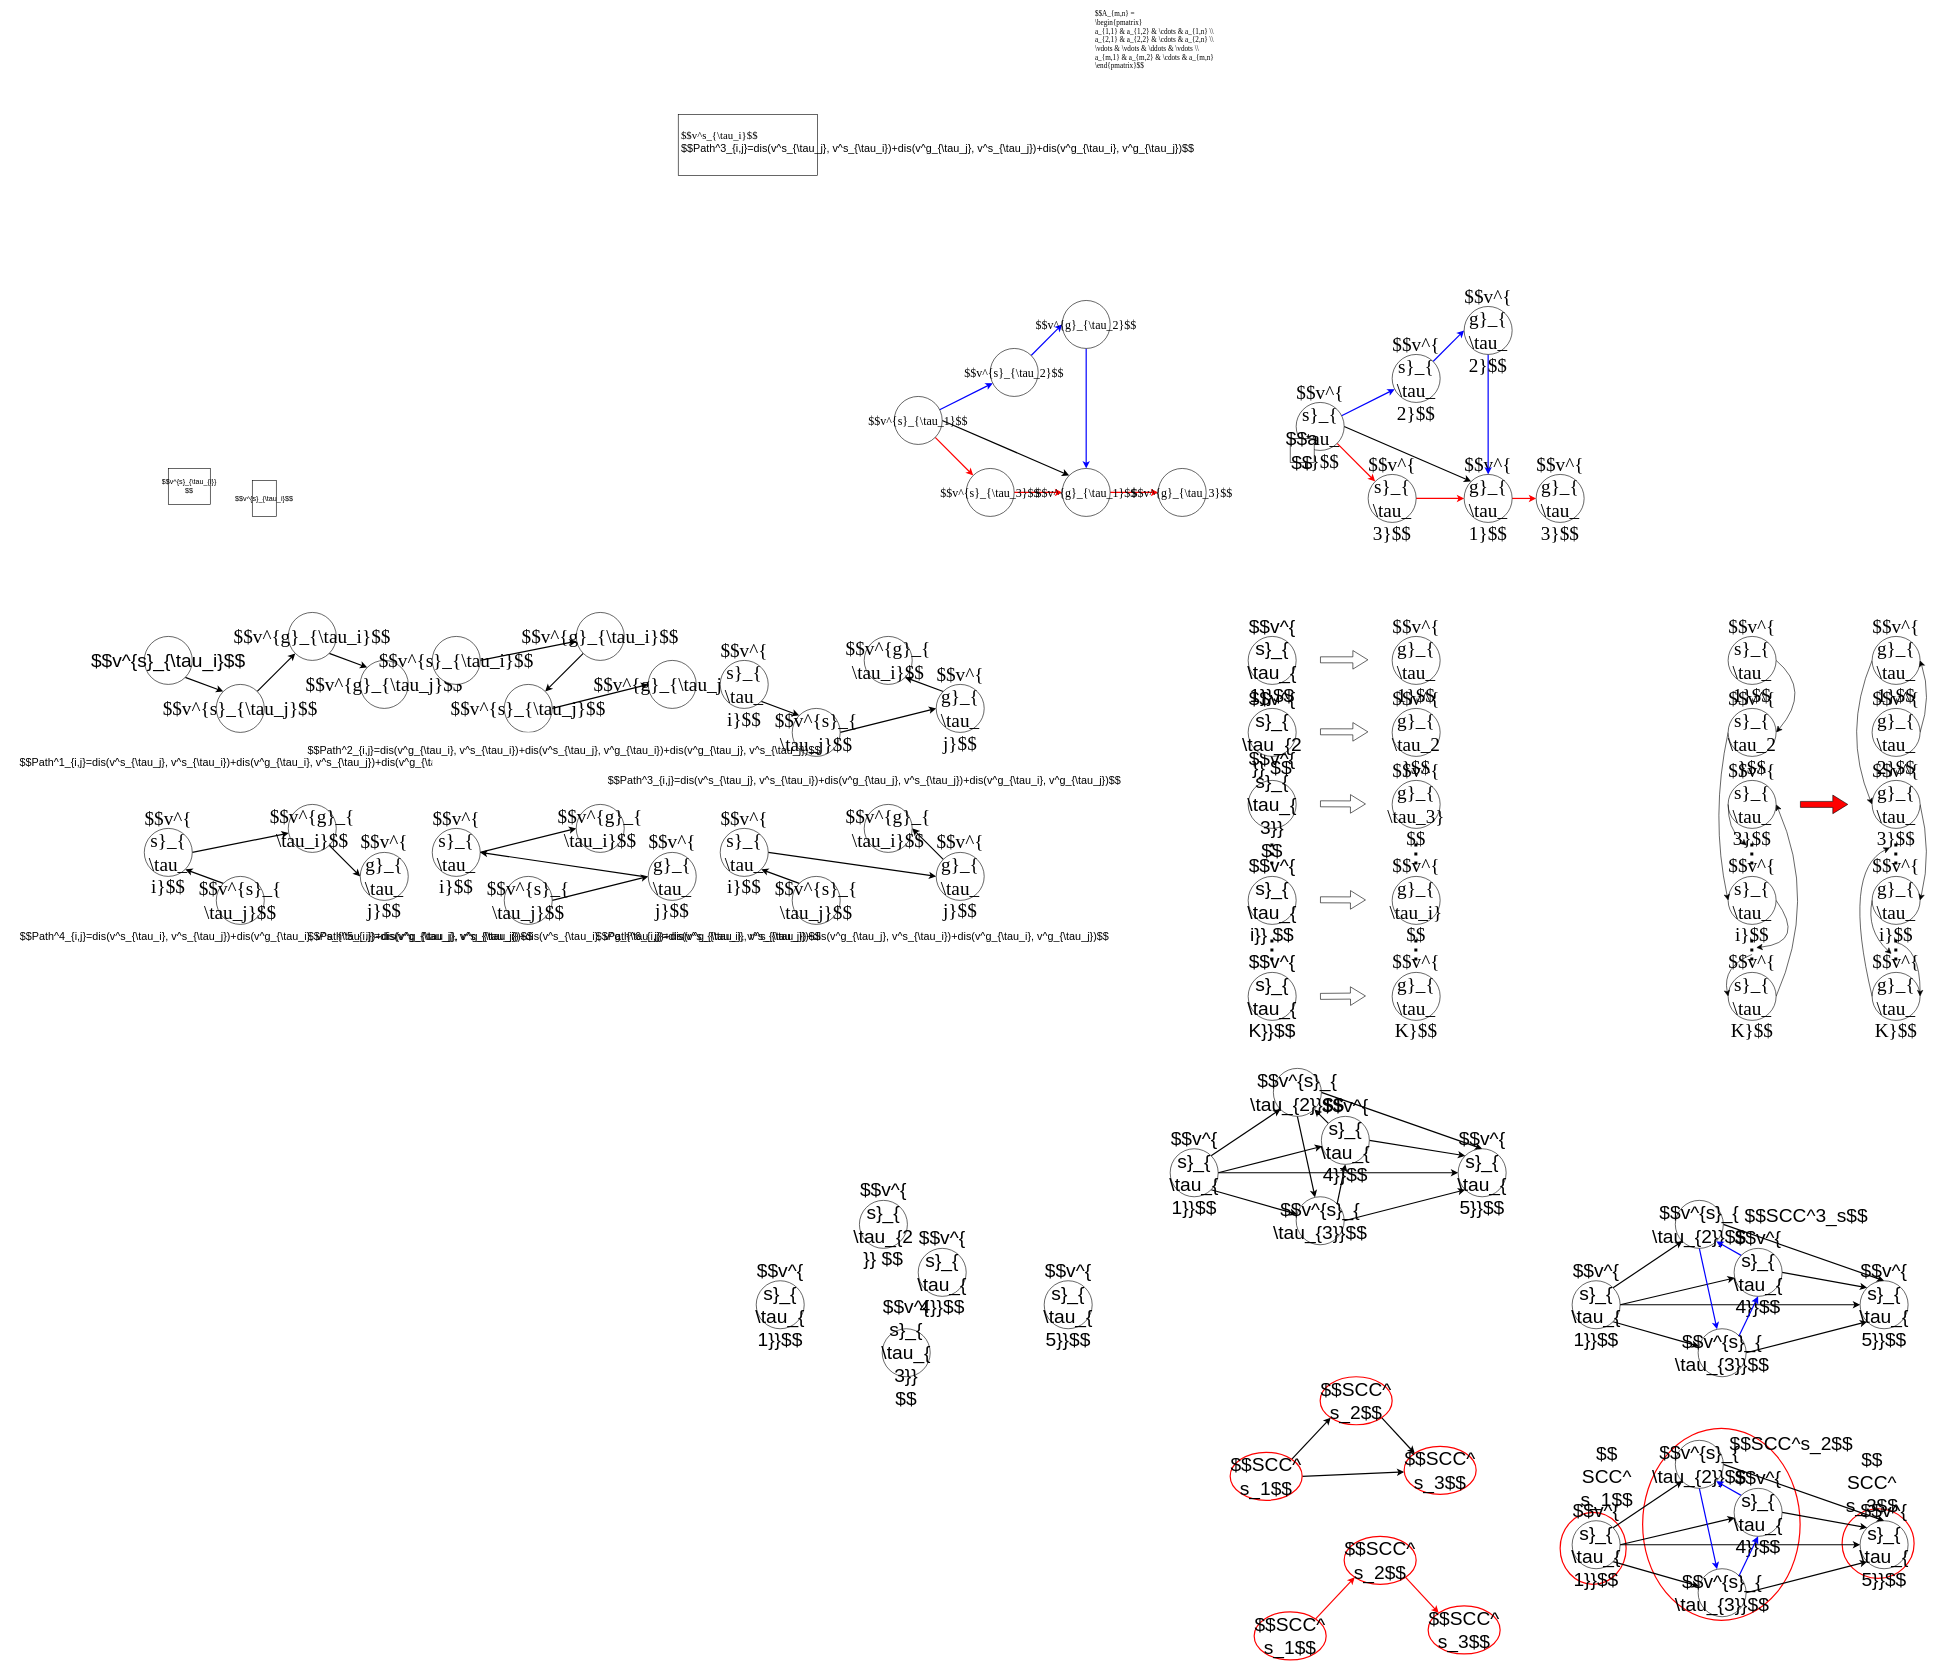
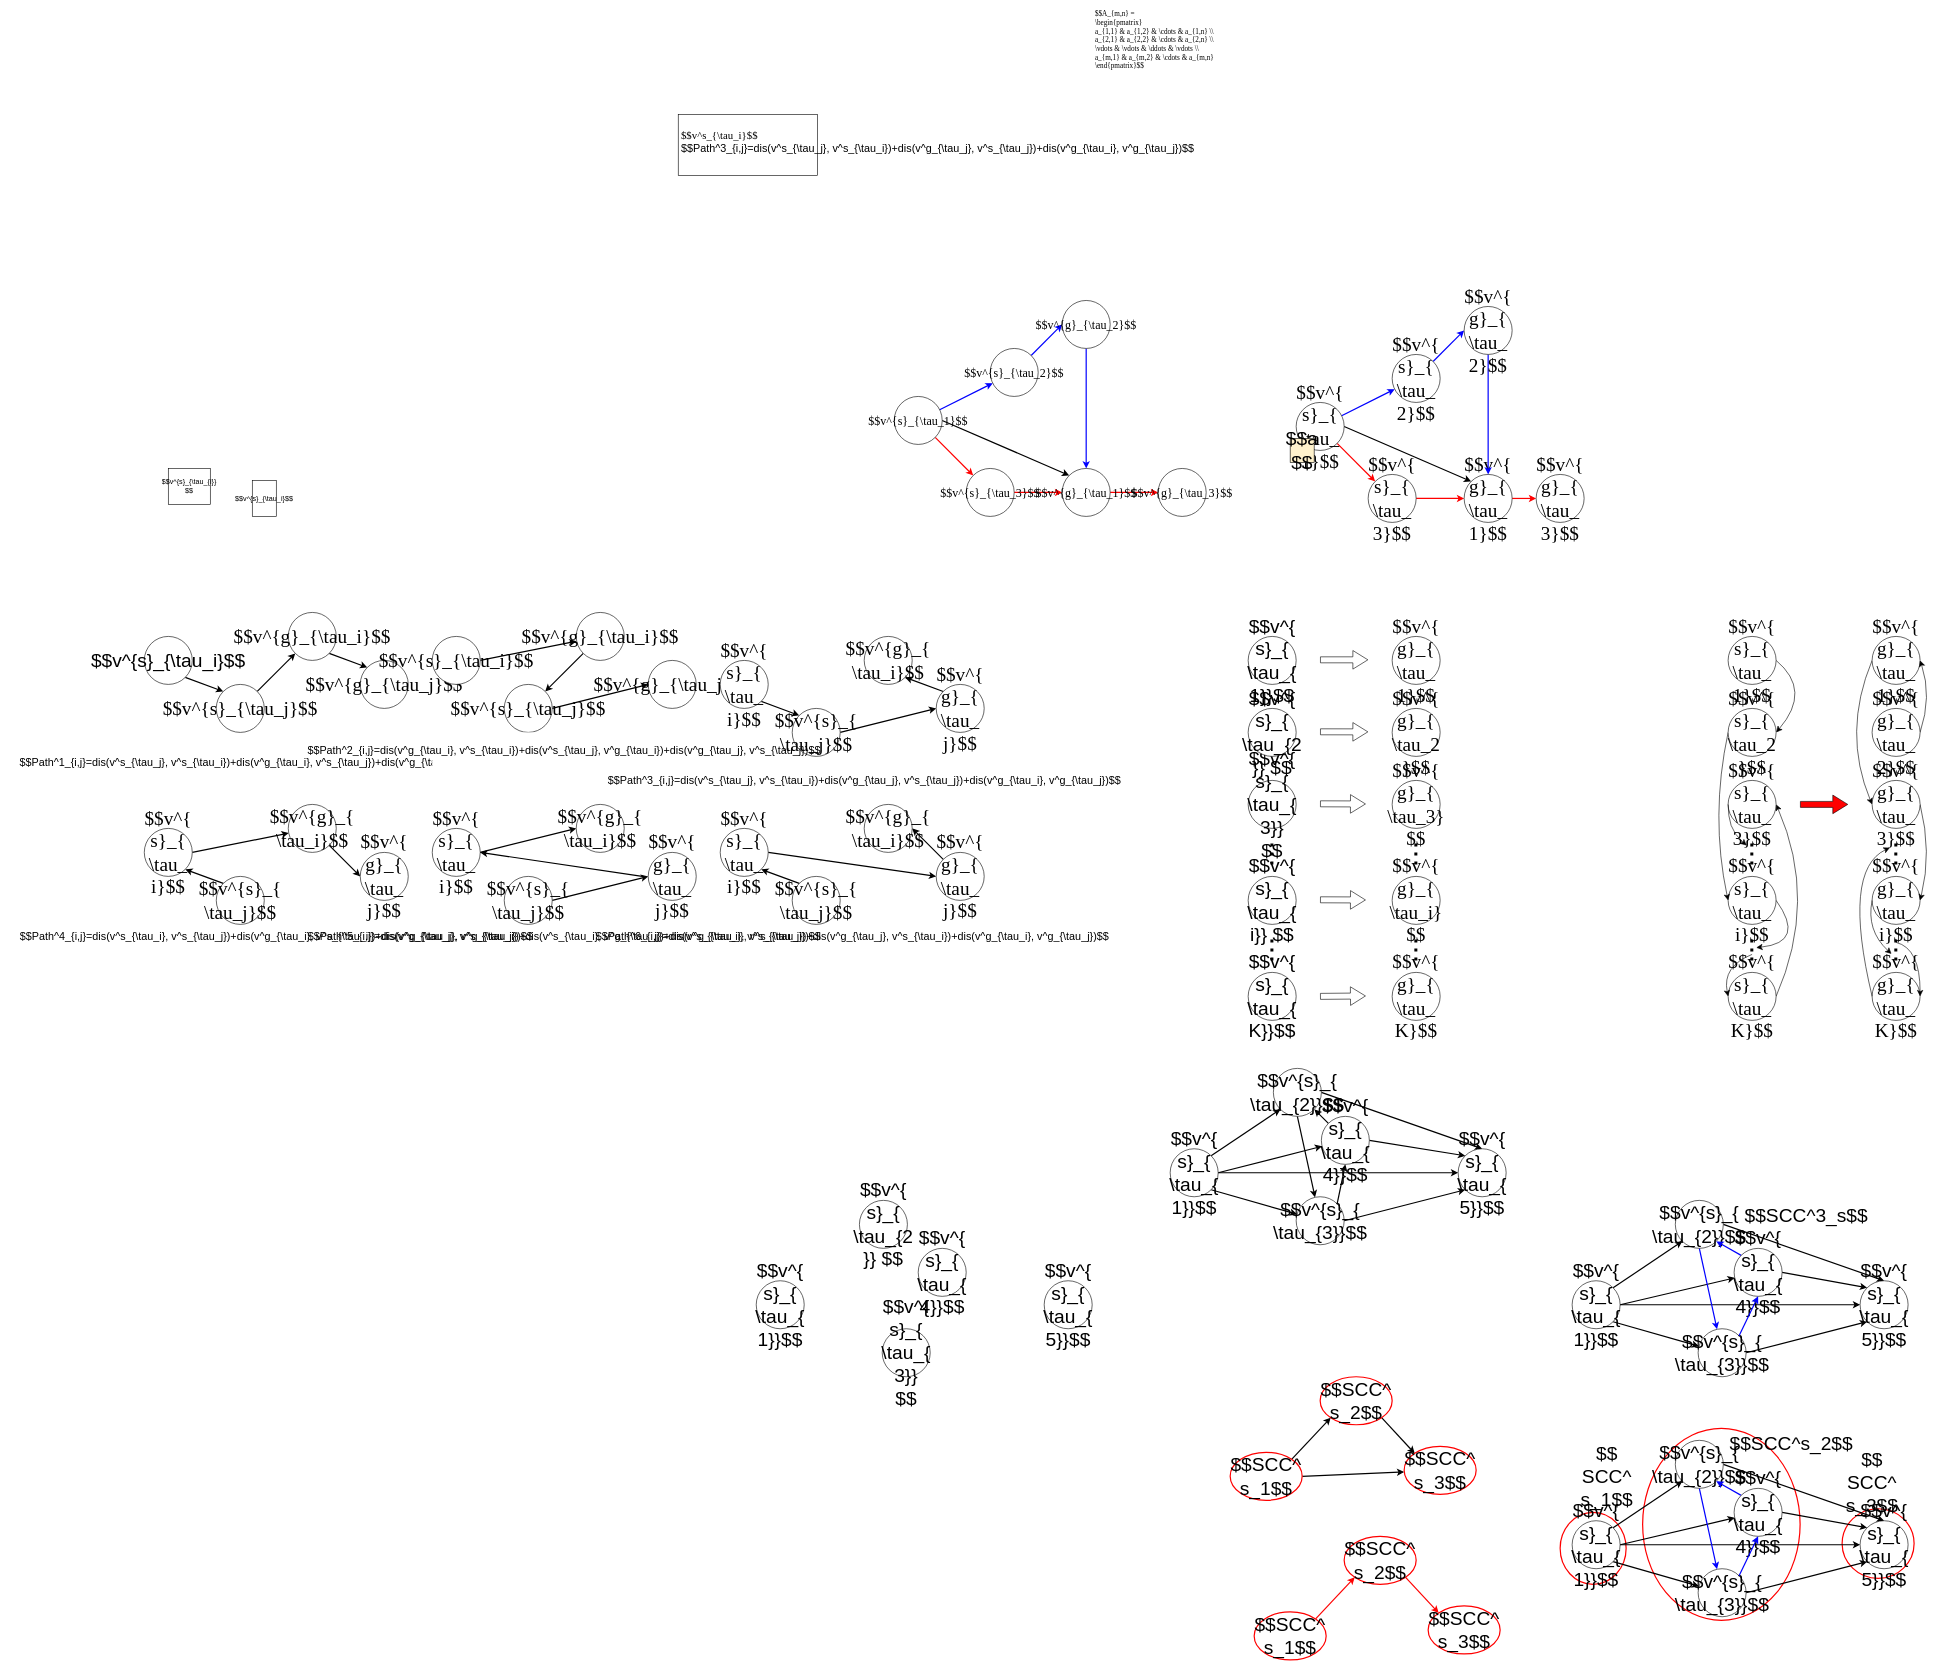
(1302, 450) -> (1302, 450)
